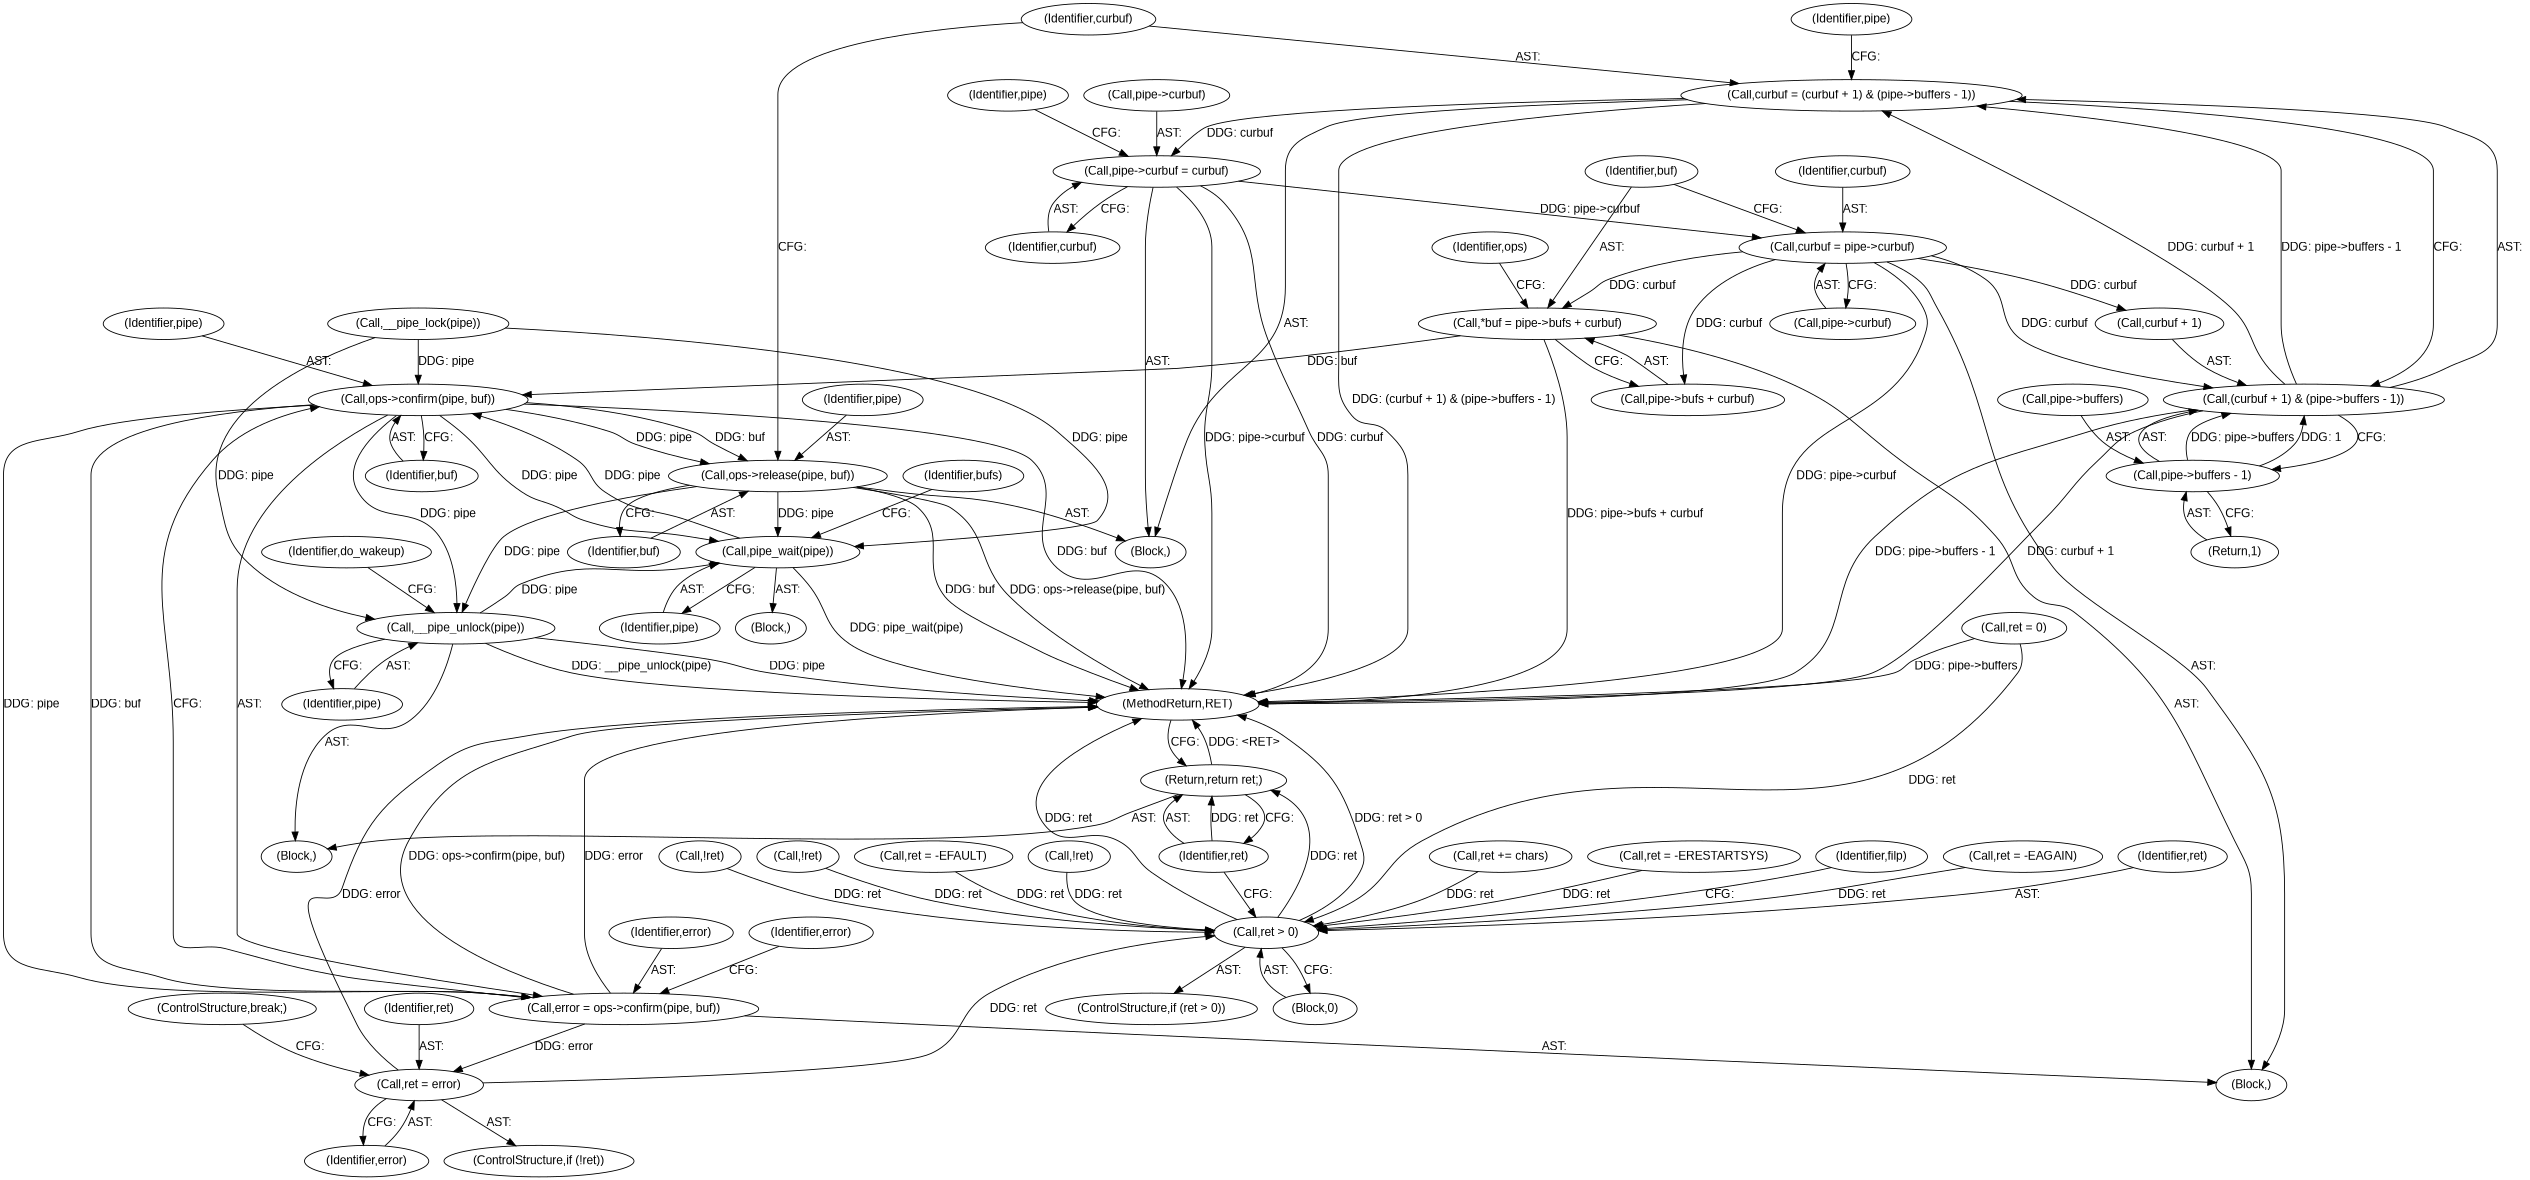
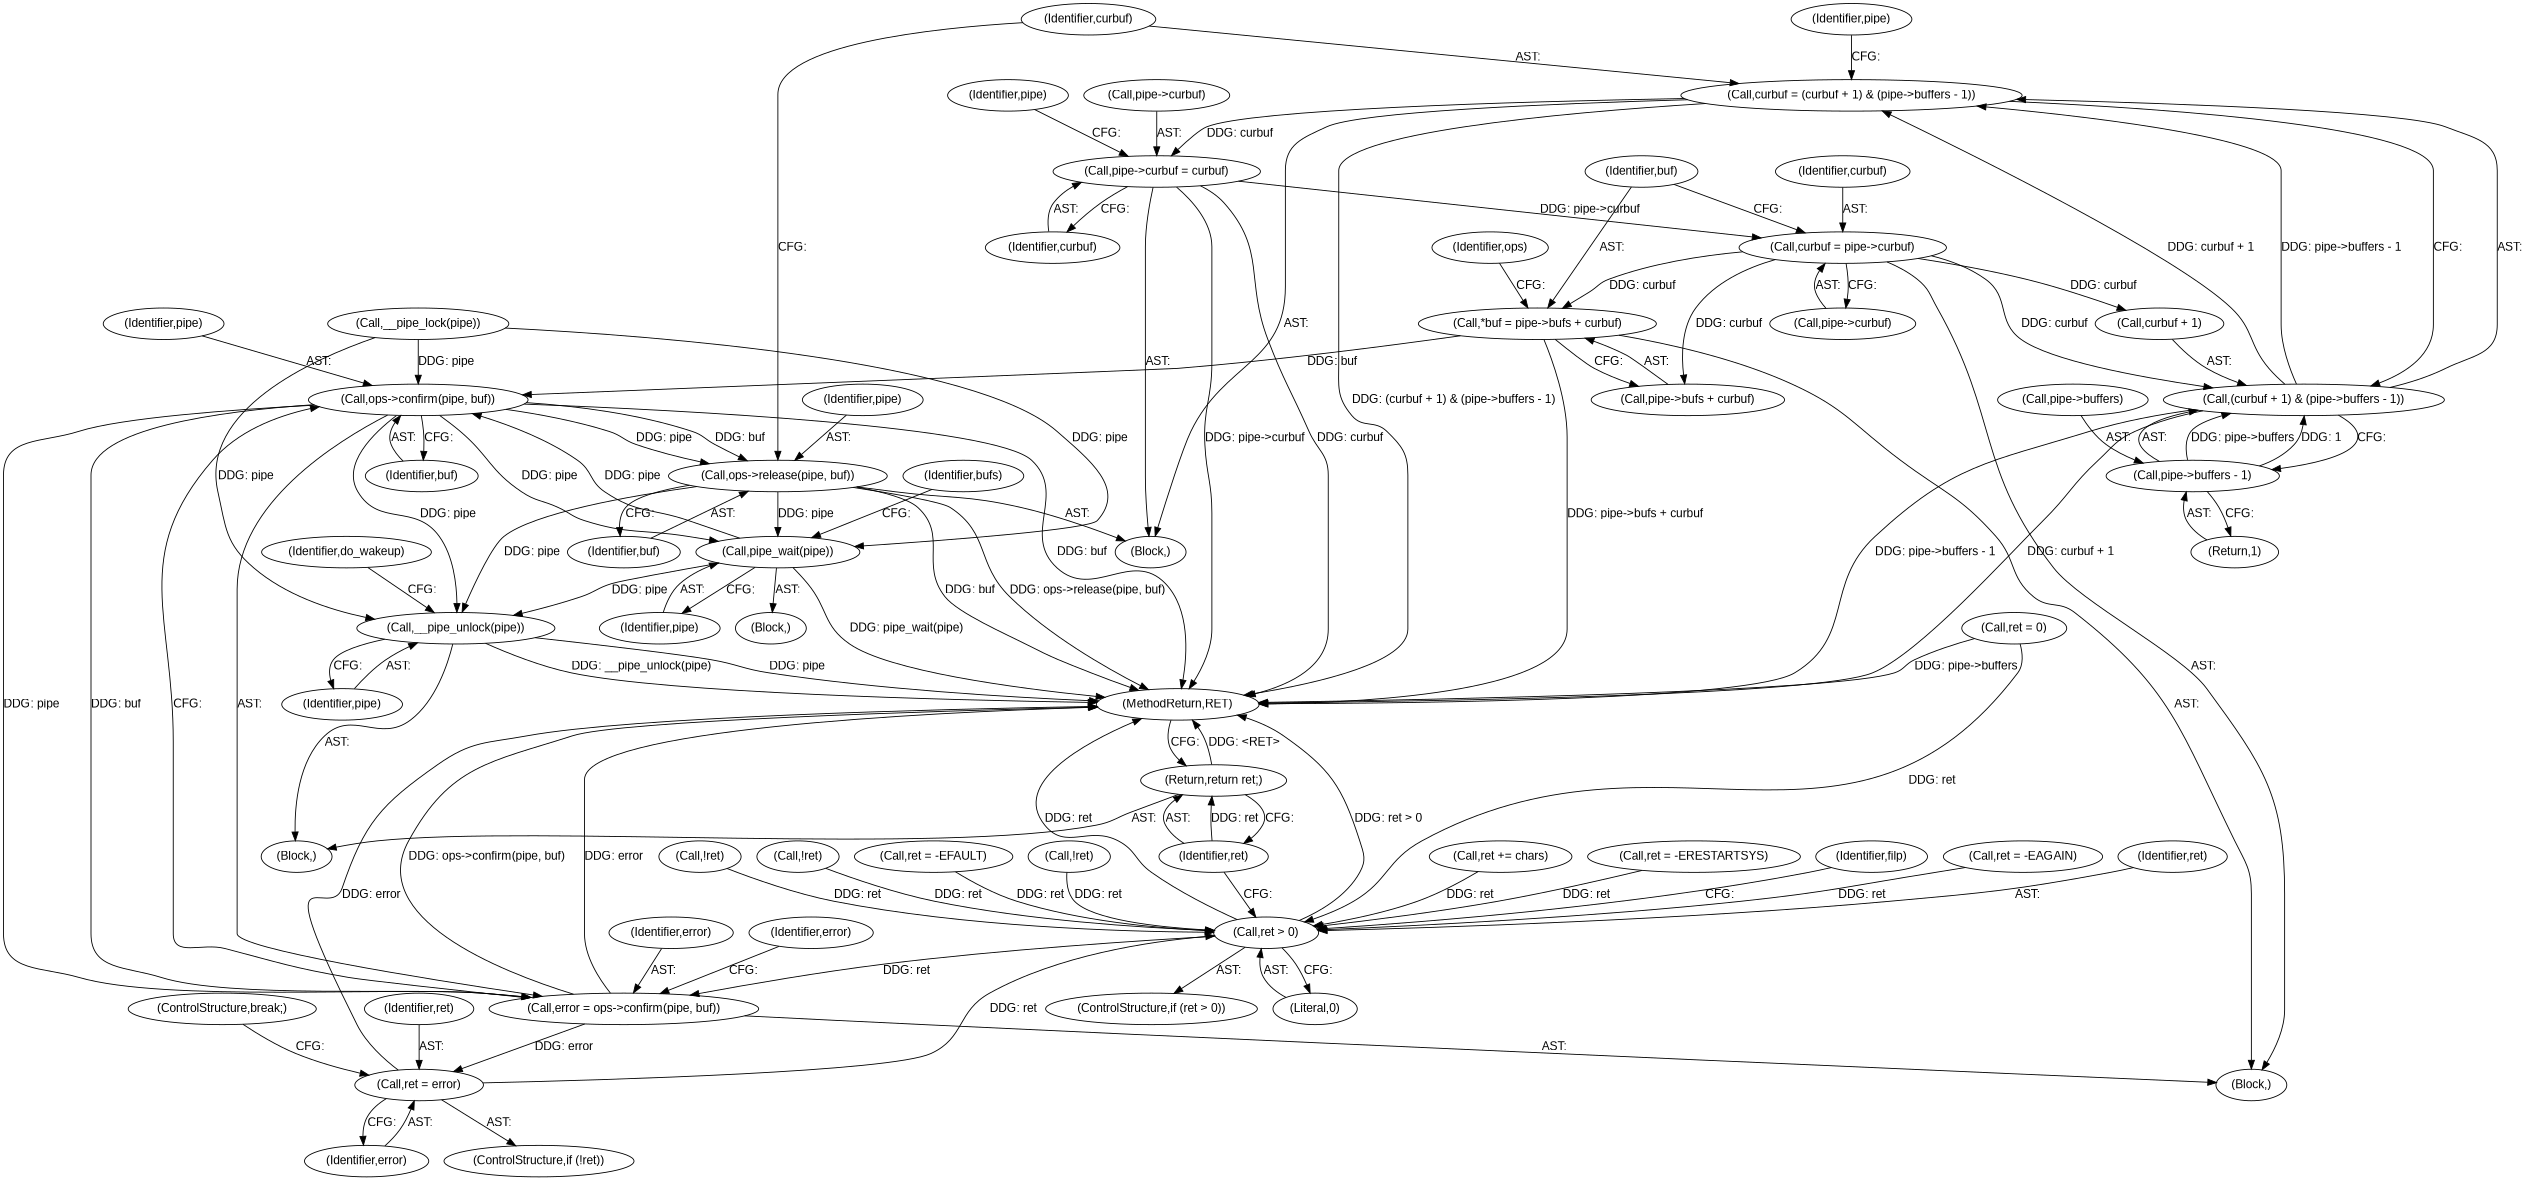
(590, 569) -> (619, 582)
(1752, 652) -> none
(1309, 853) -> (956, 956)
(1315, 1009) -> (1315, 1009)
